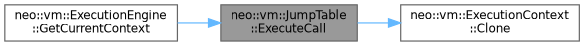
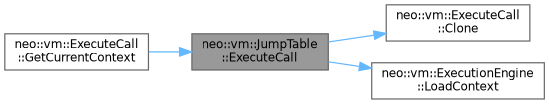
(91, 23) -> (77, 52)
(490, 23) -> (458, 23)
none -> (458, 81)
